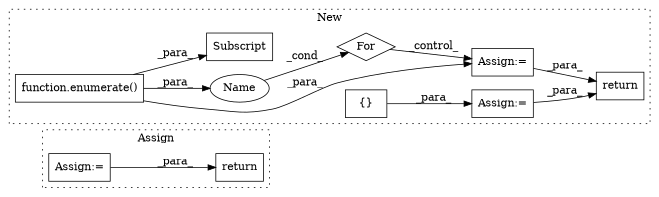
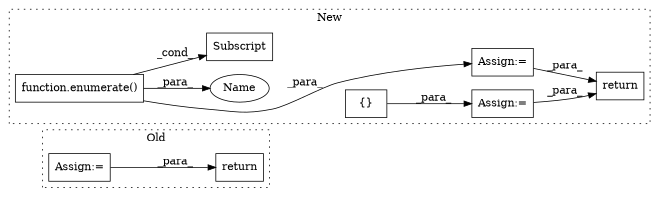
(366, 47) -> none
(175, 53) -> (175, 53)
(156, 139) -> (156, 139)
